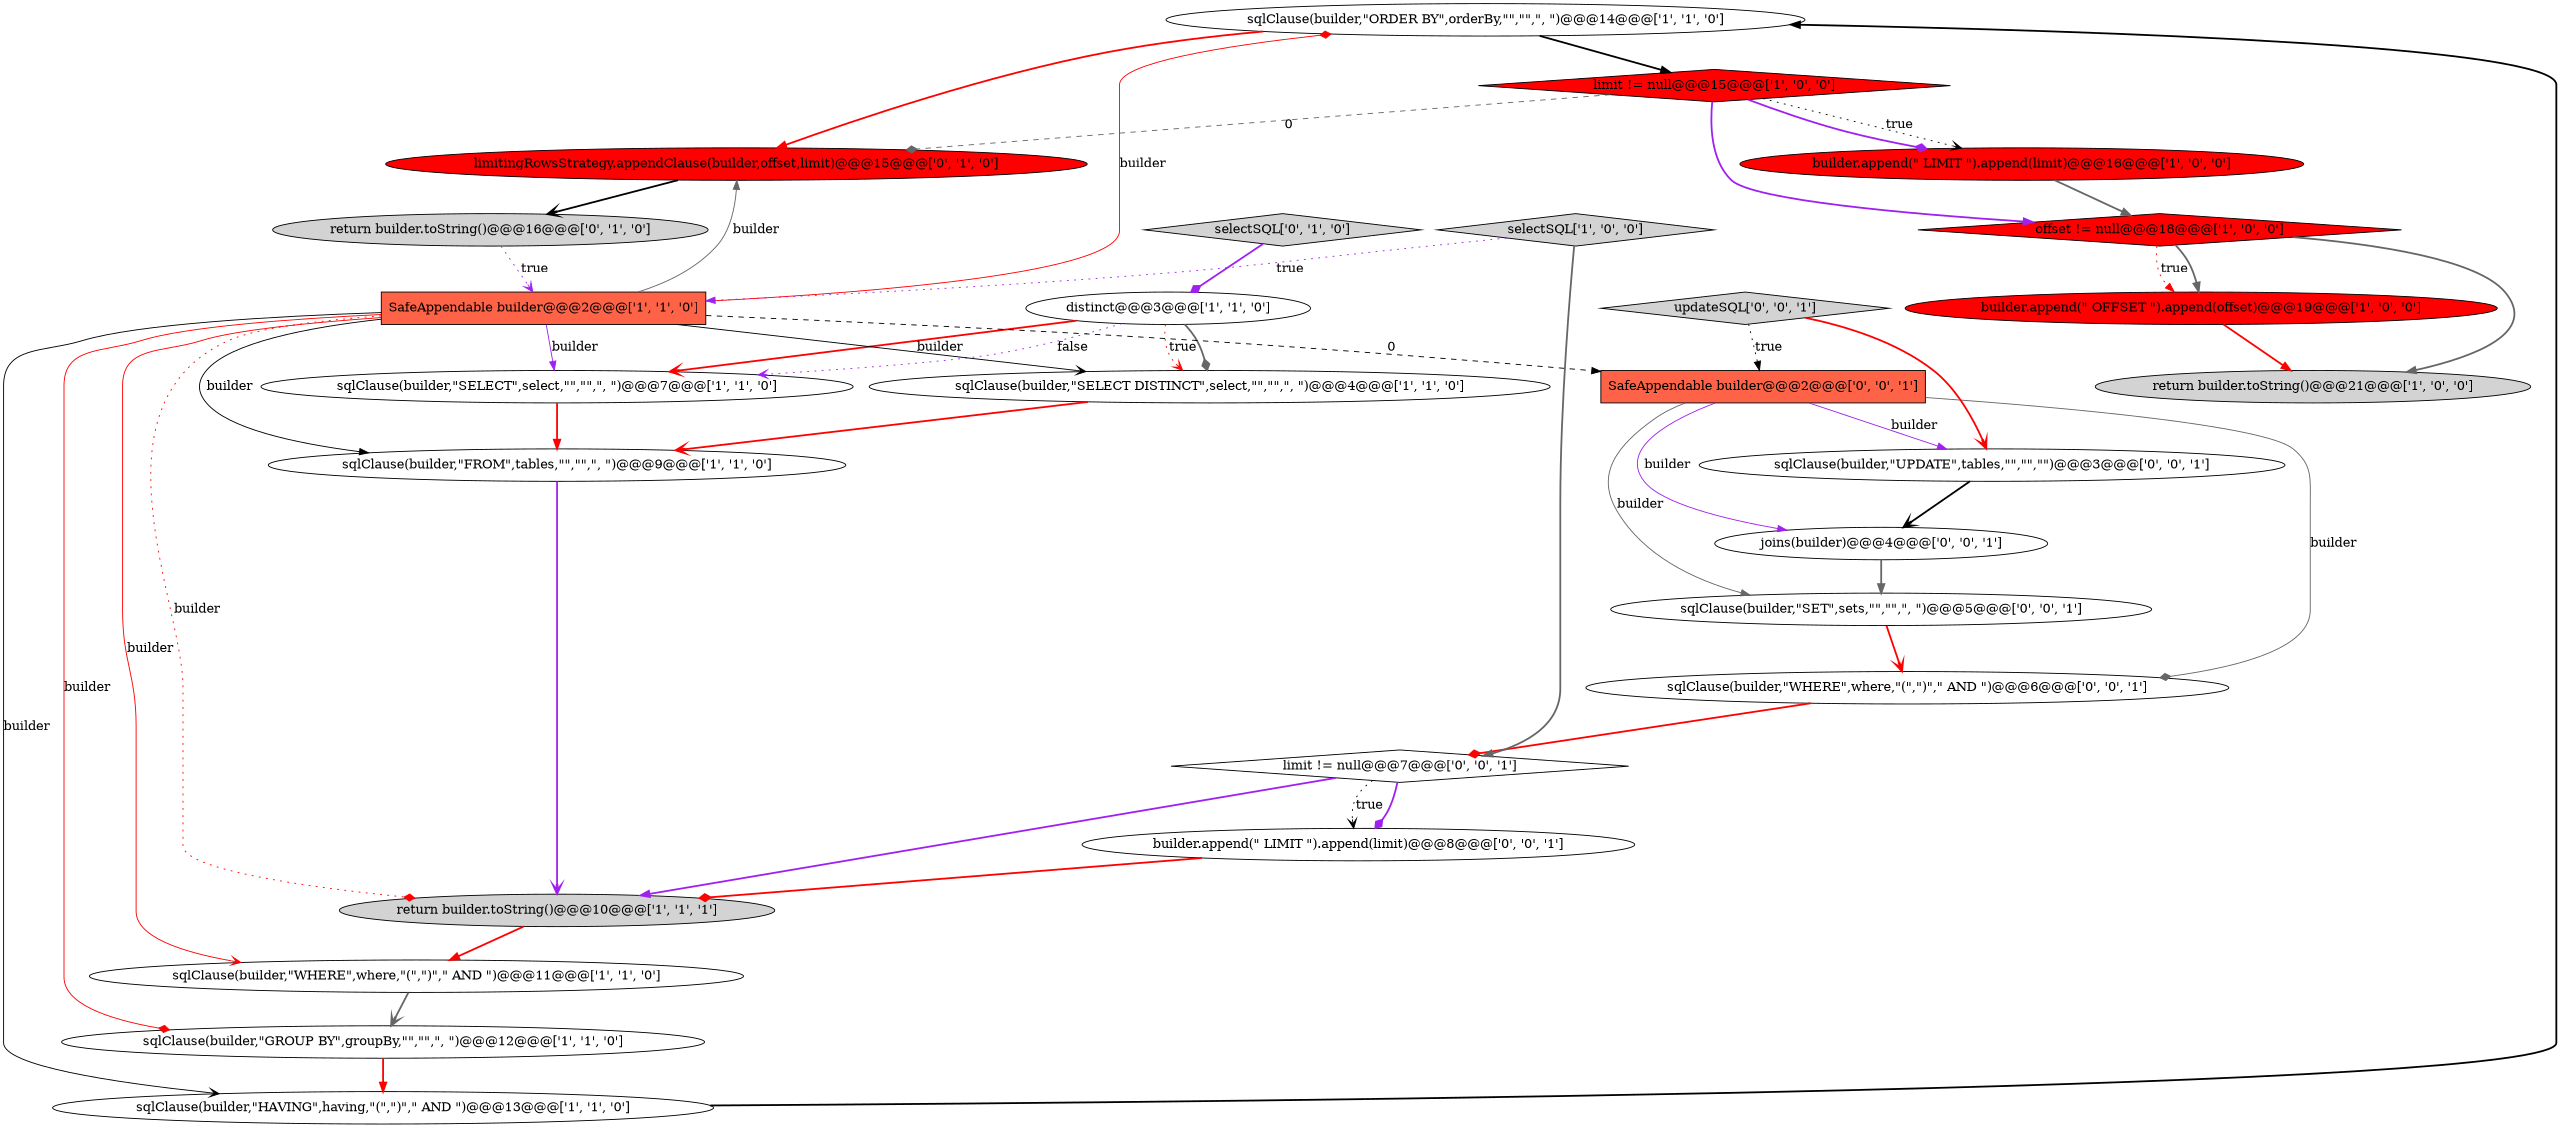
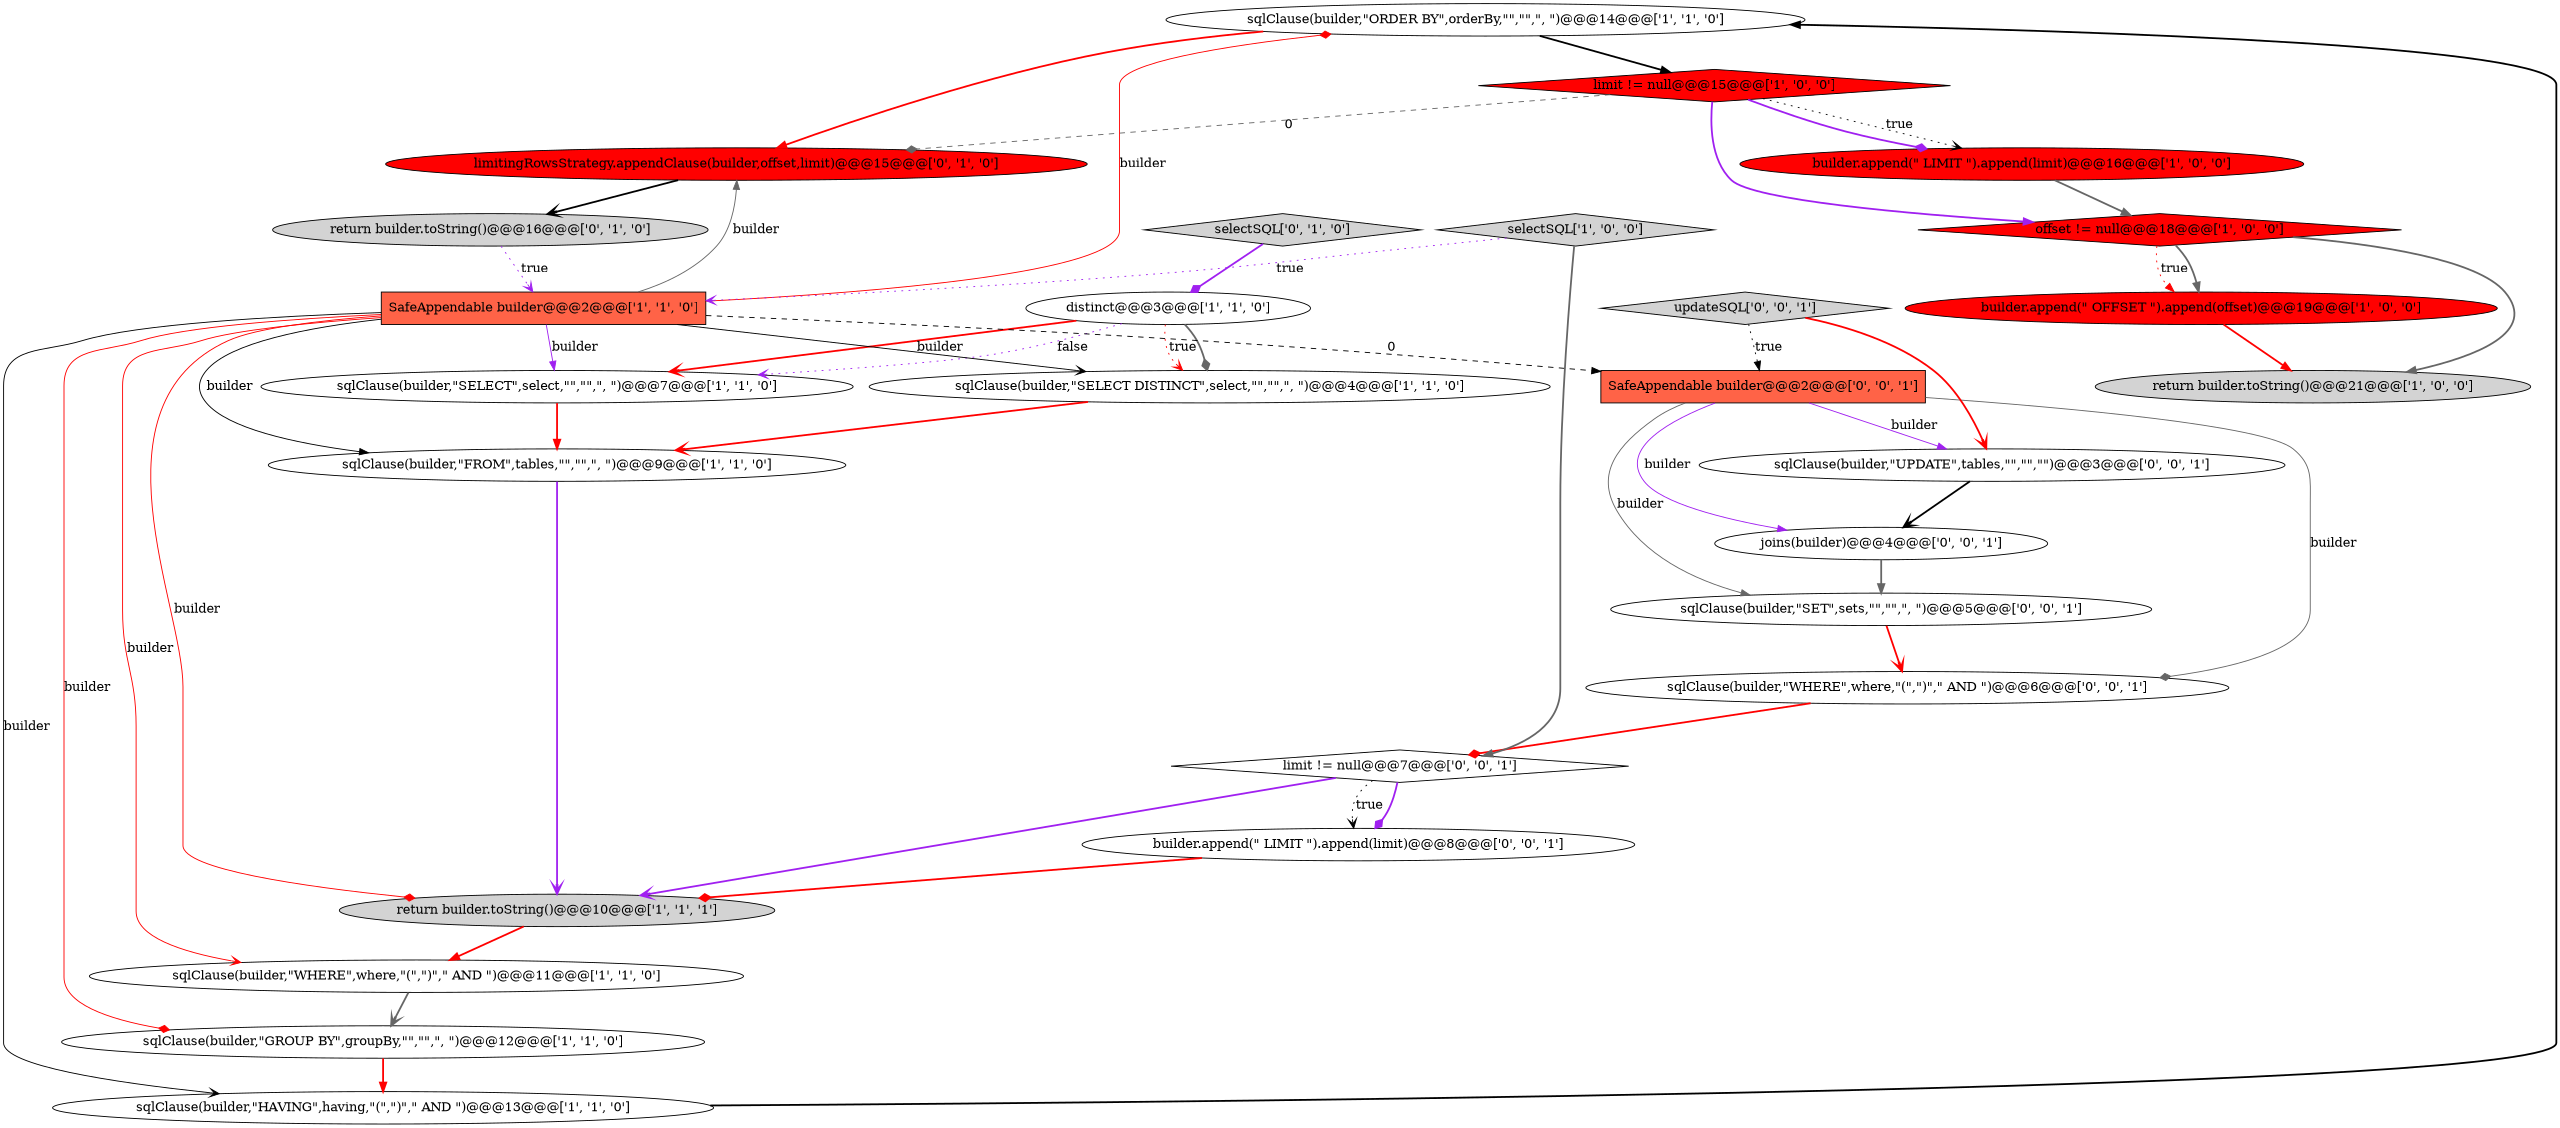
(1111, 277) -> (1111, 277)
(172, 616) -> (172, 616)
(993, 836) -> (993, 836)
